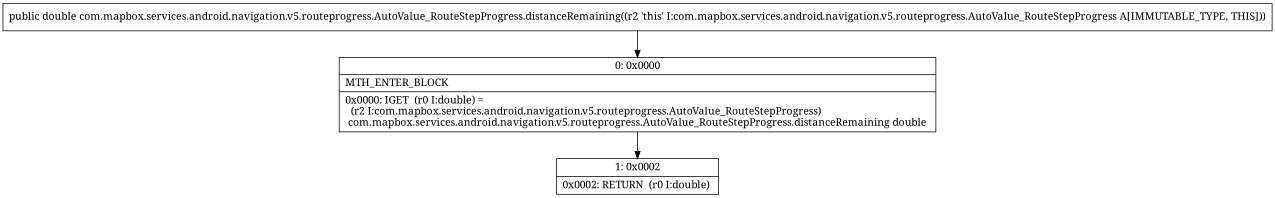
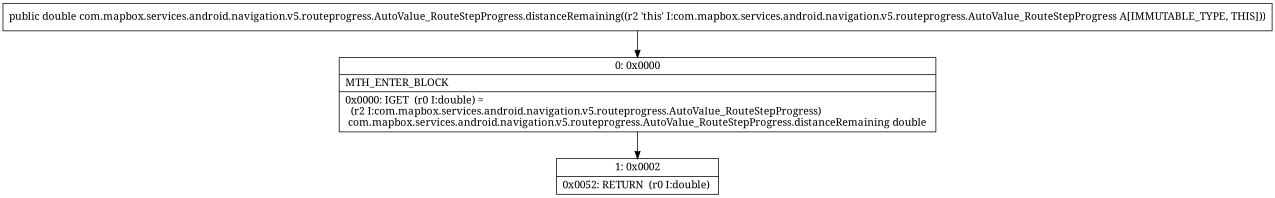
(638, 185) -> (638, 185)
